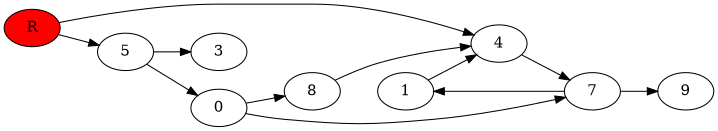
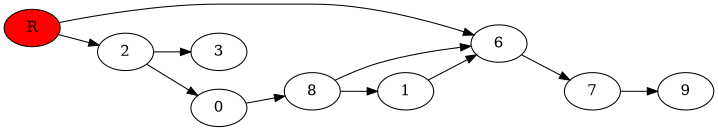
(499, 44) -> (499, 44)
(126, 52) -> (126, 52)
(504, 91) -> (354, 91)
(401, 122) -> none
